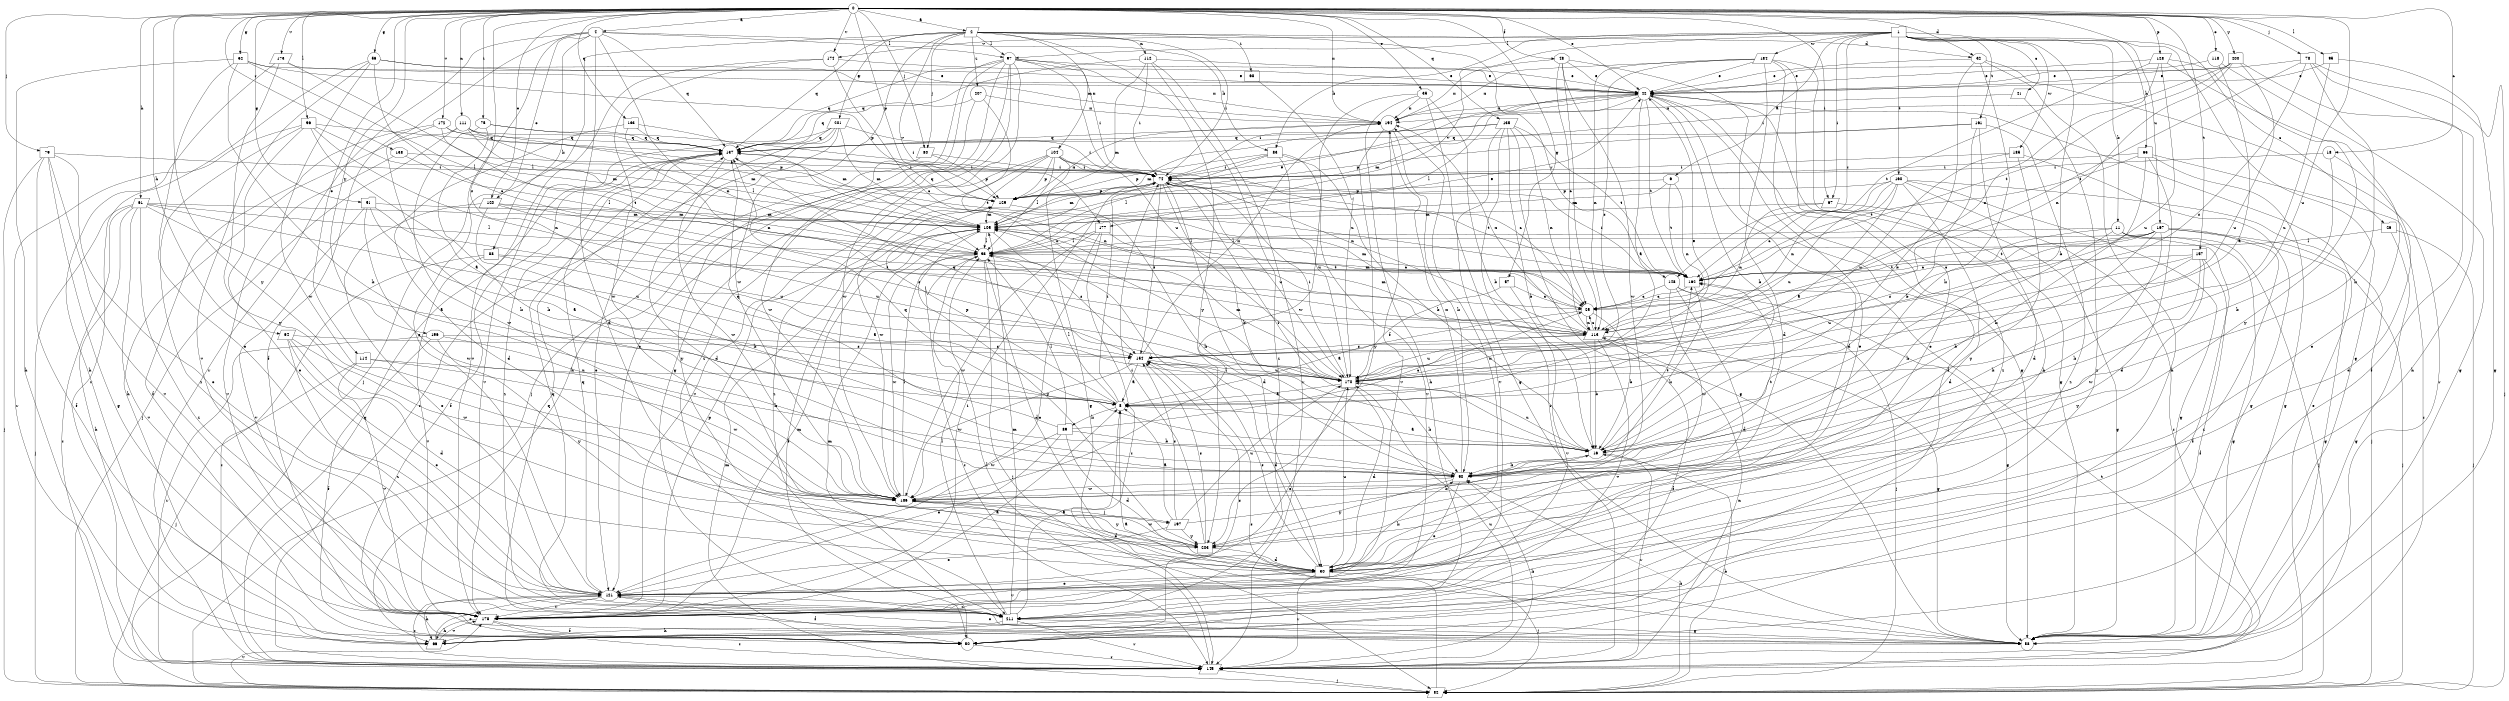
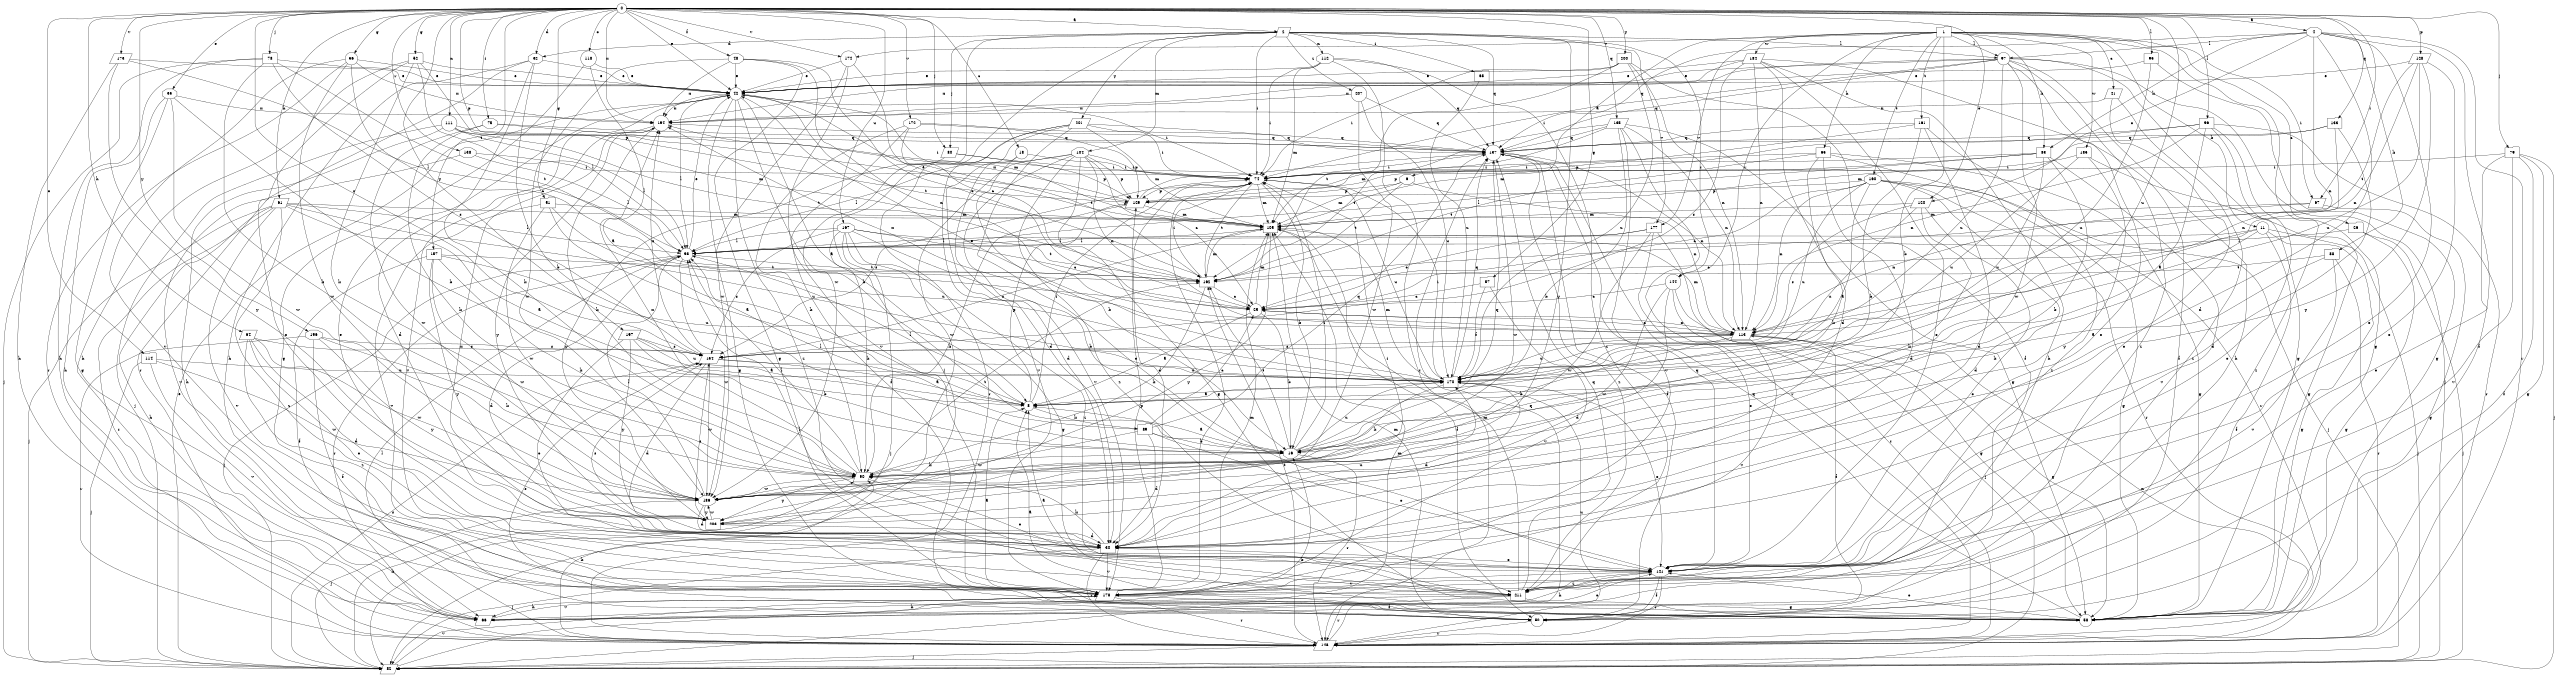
(1672, 282) -> (1673, 282)
none -> (2056, 406)
(1027, 508) -> (435, 538)
